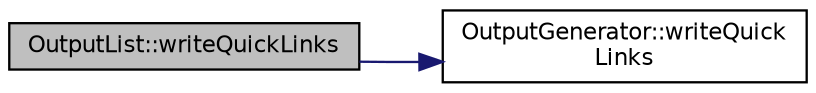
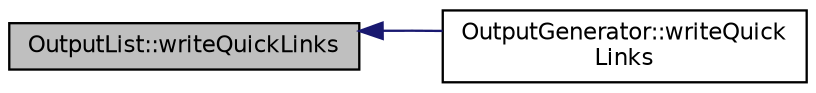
(389, 62) -> (413, 31)
